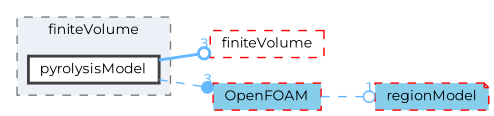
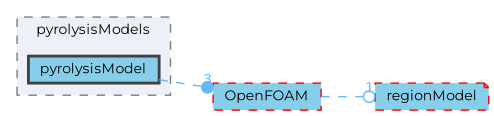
(94, 31) -> (94, 31)
(267, 44) -> none
(94, 70) -> (94, 70)
